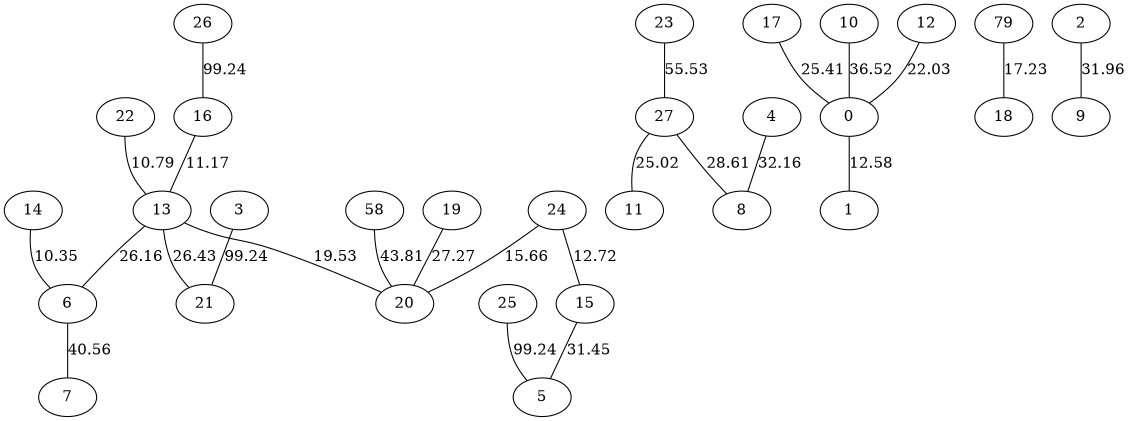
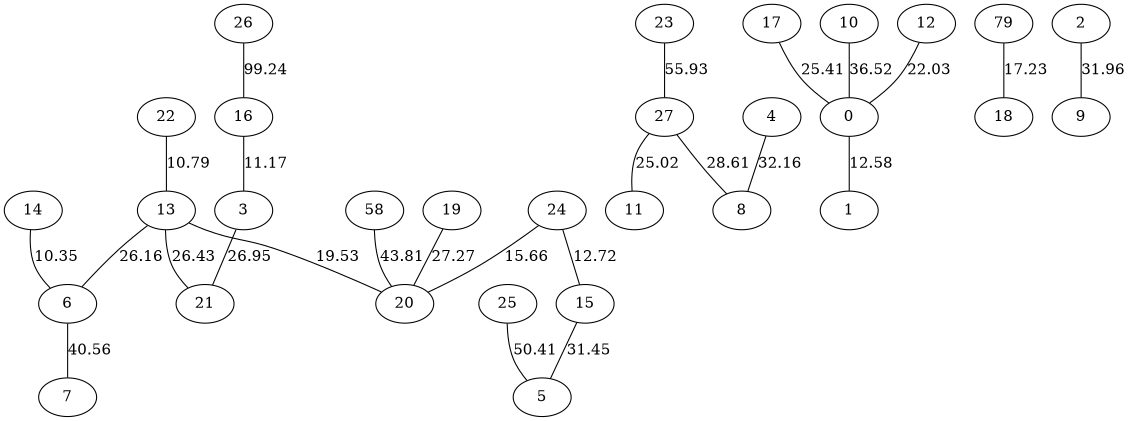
(687, 70) -> (687, 70)
(183, 164) -> (244, 164)
(246, 257) -> (250, 257)
(535, 351) -> (535, 351)
